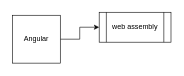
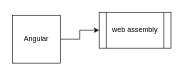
(135, 27) -> (135, 30)
